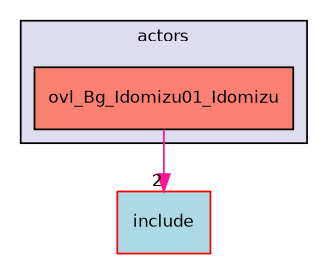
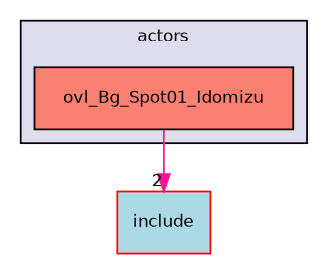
(164, 98) -> (164, 98)
